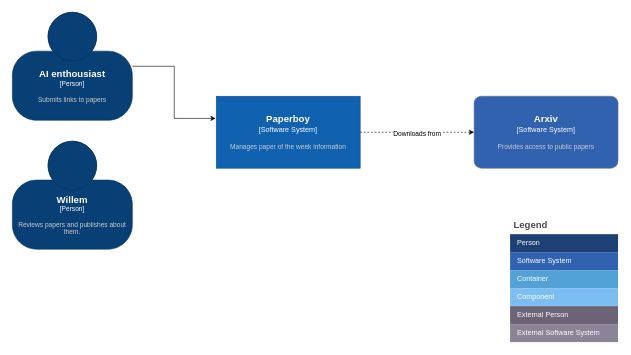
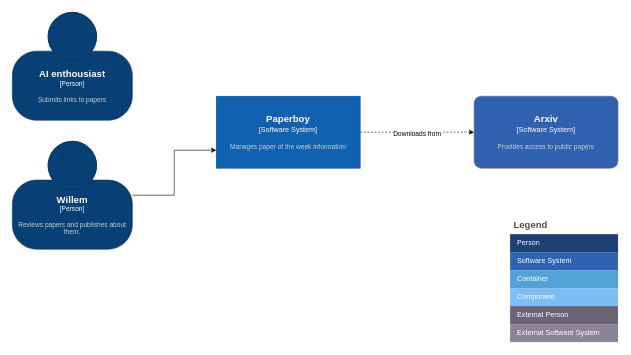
(192, 118) -> none
none -> (174, 150)
